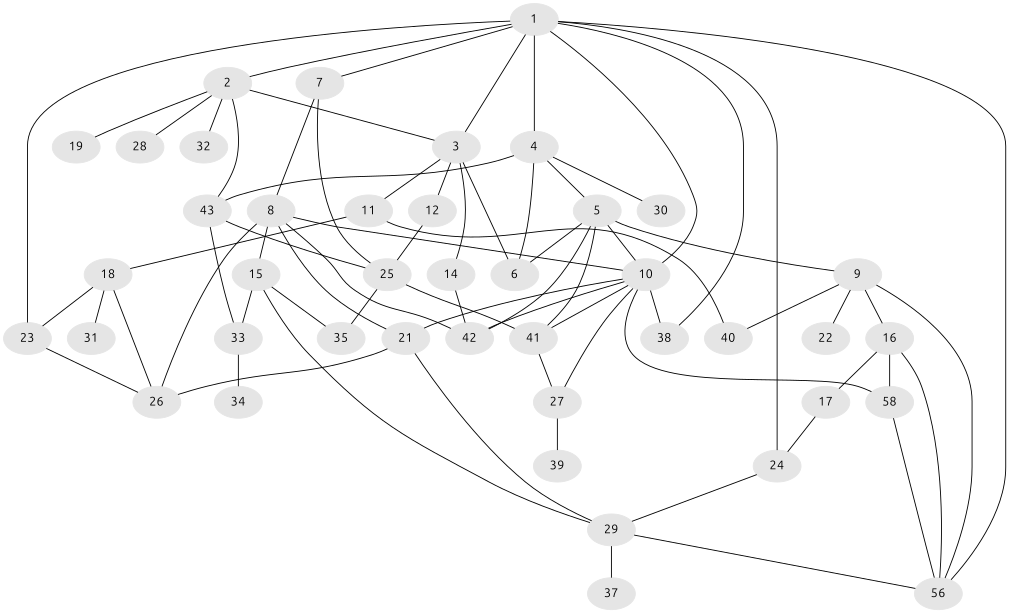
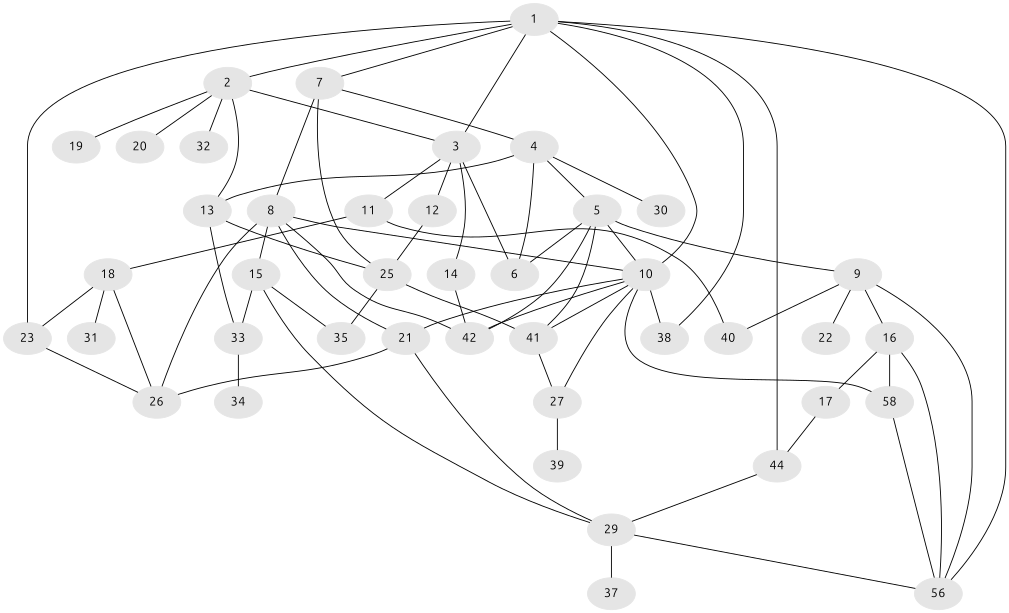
(534, 83) -> (428, 114)
(140, 147) -> (140, 147)
(207, 211) -> (207, 211)
(777, 466) -> (777, 466)
